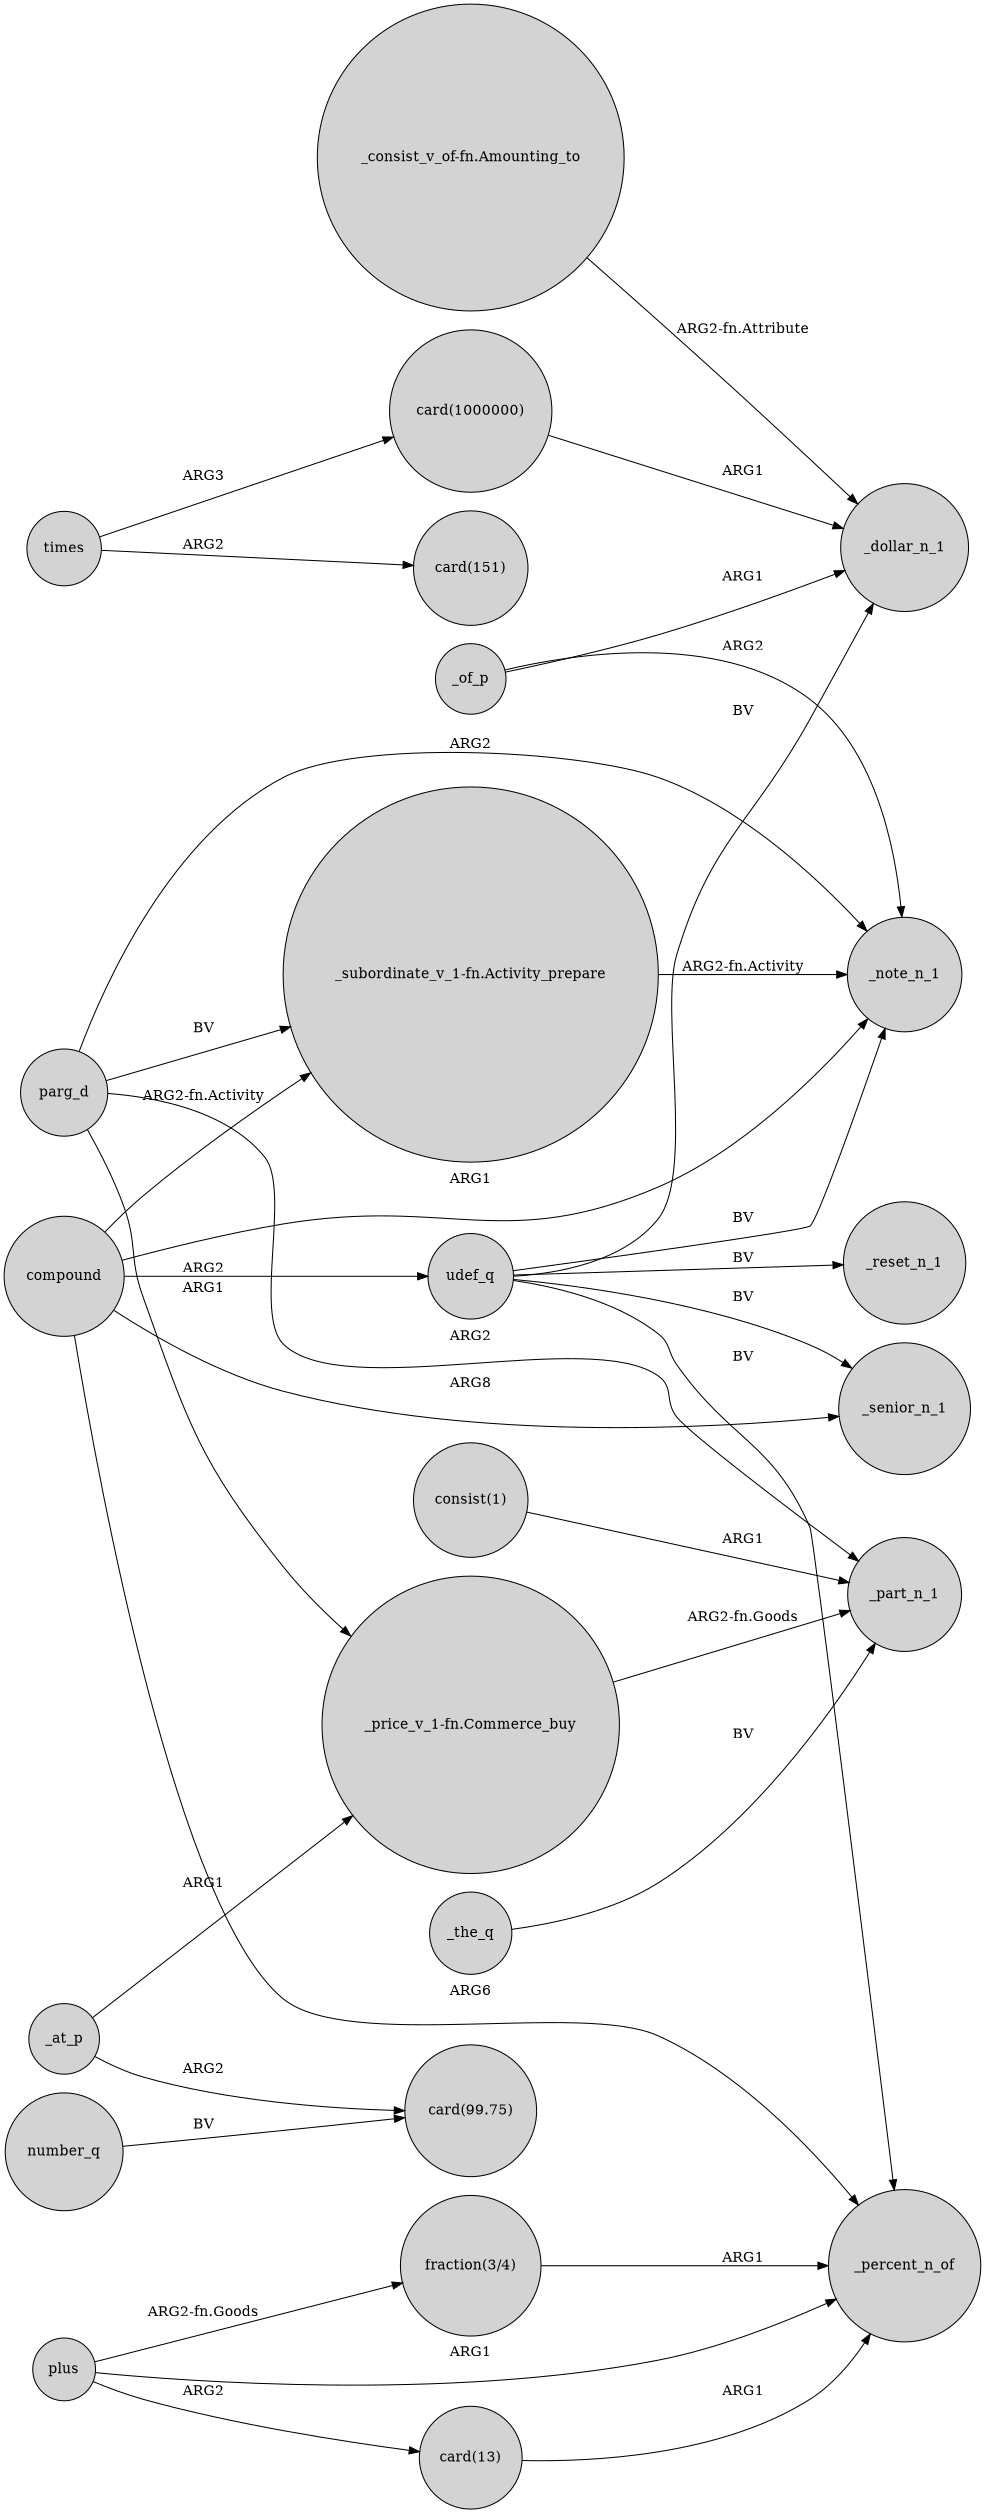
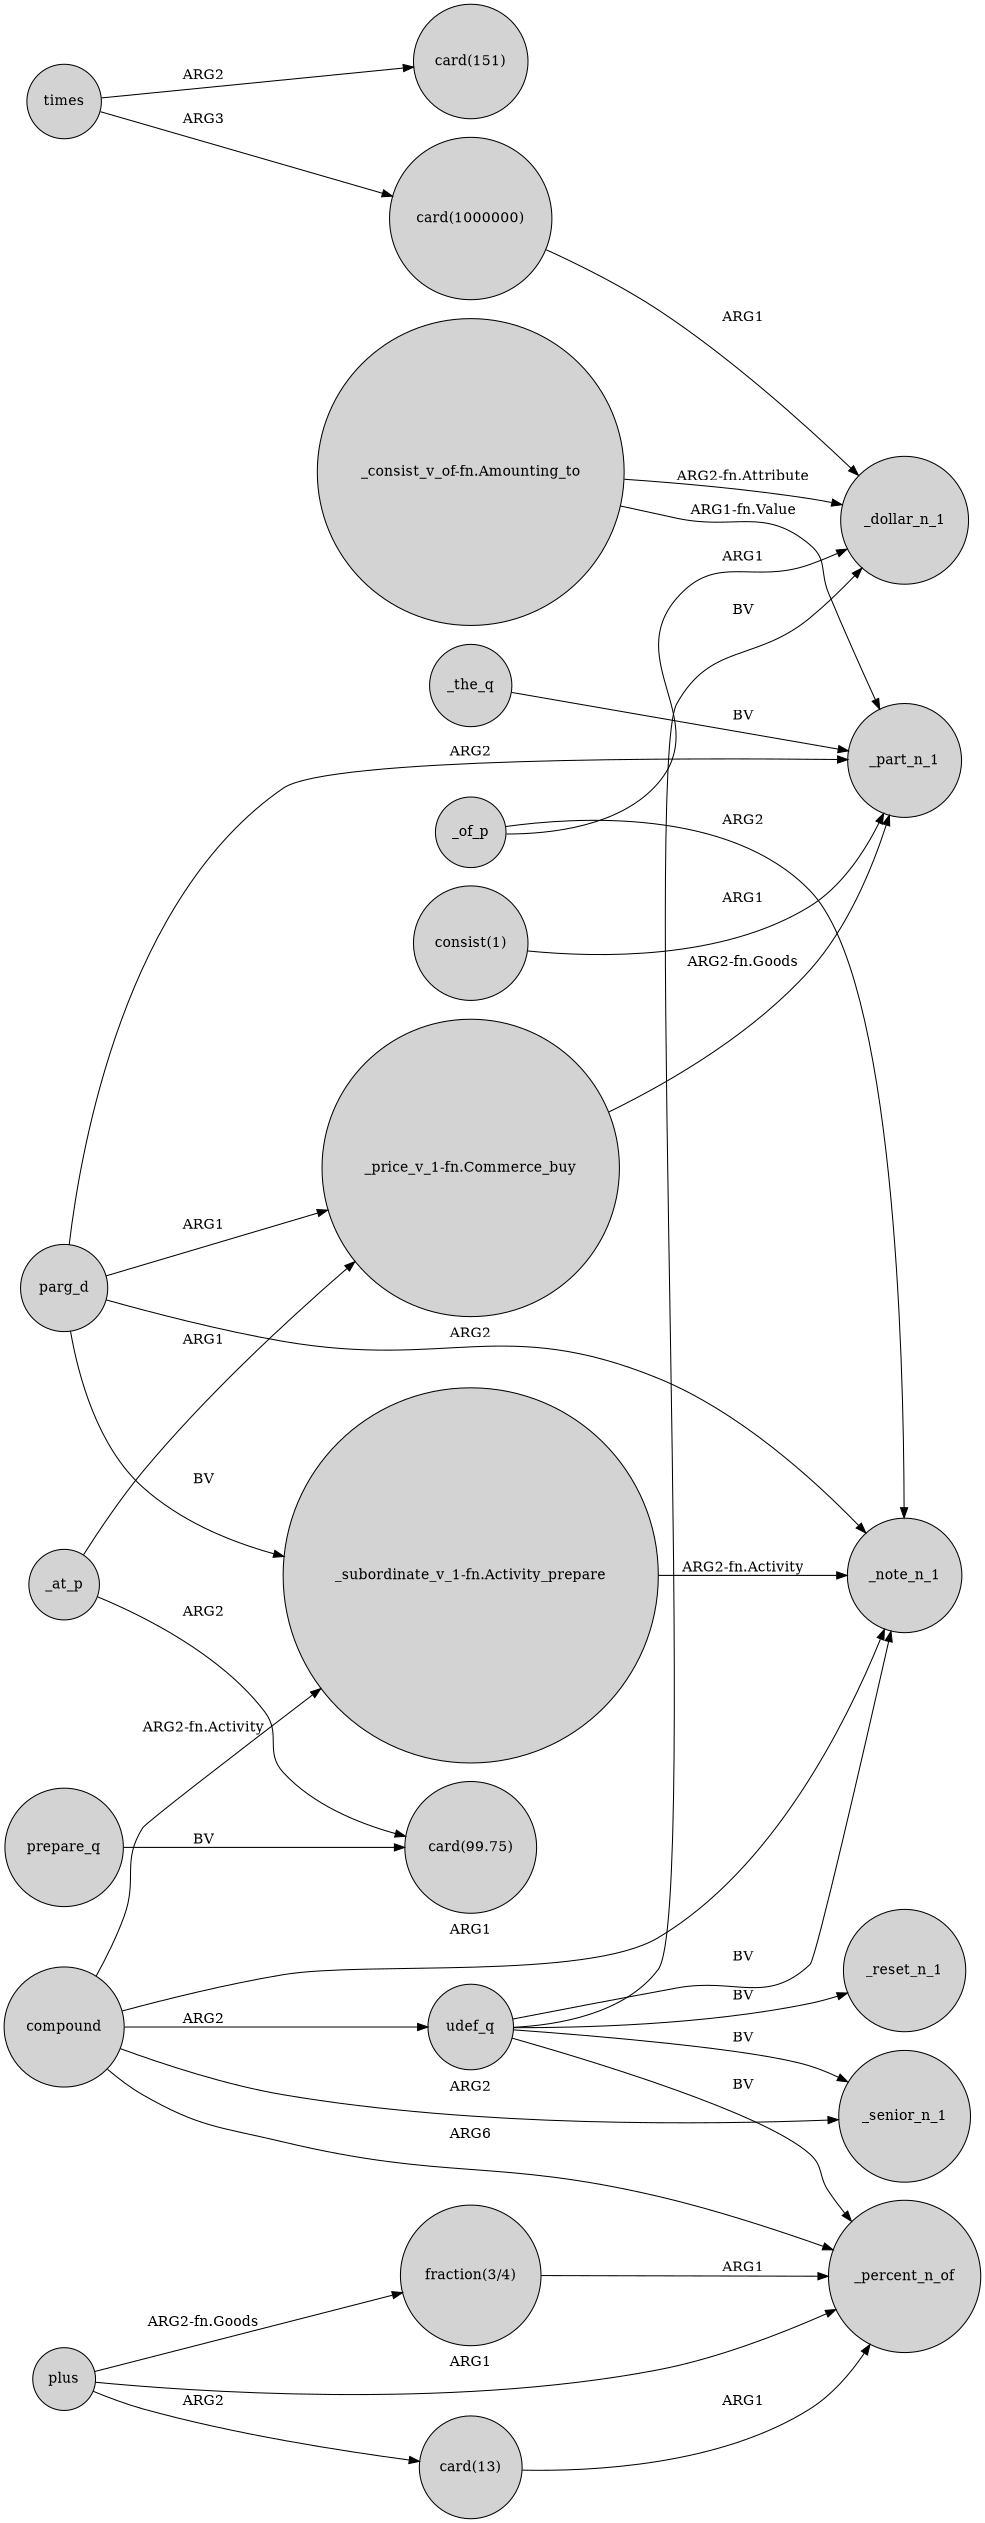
none -> (799, 537)
(471, 1384) -> (471, 2087)
(64, 2152) -> (64, 1847)
